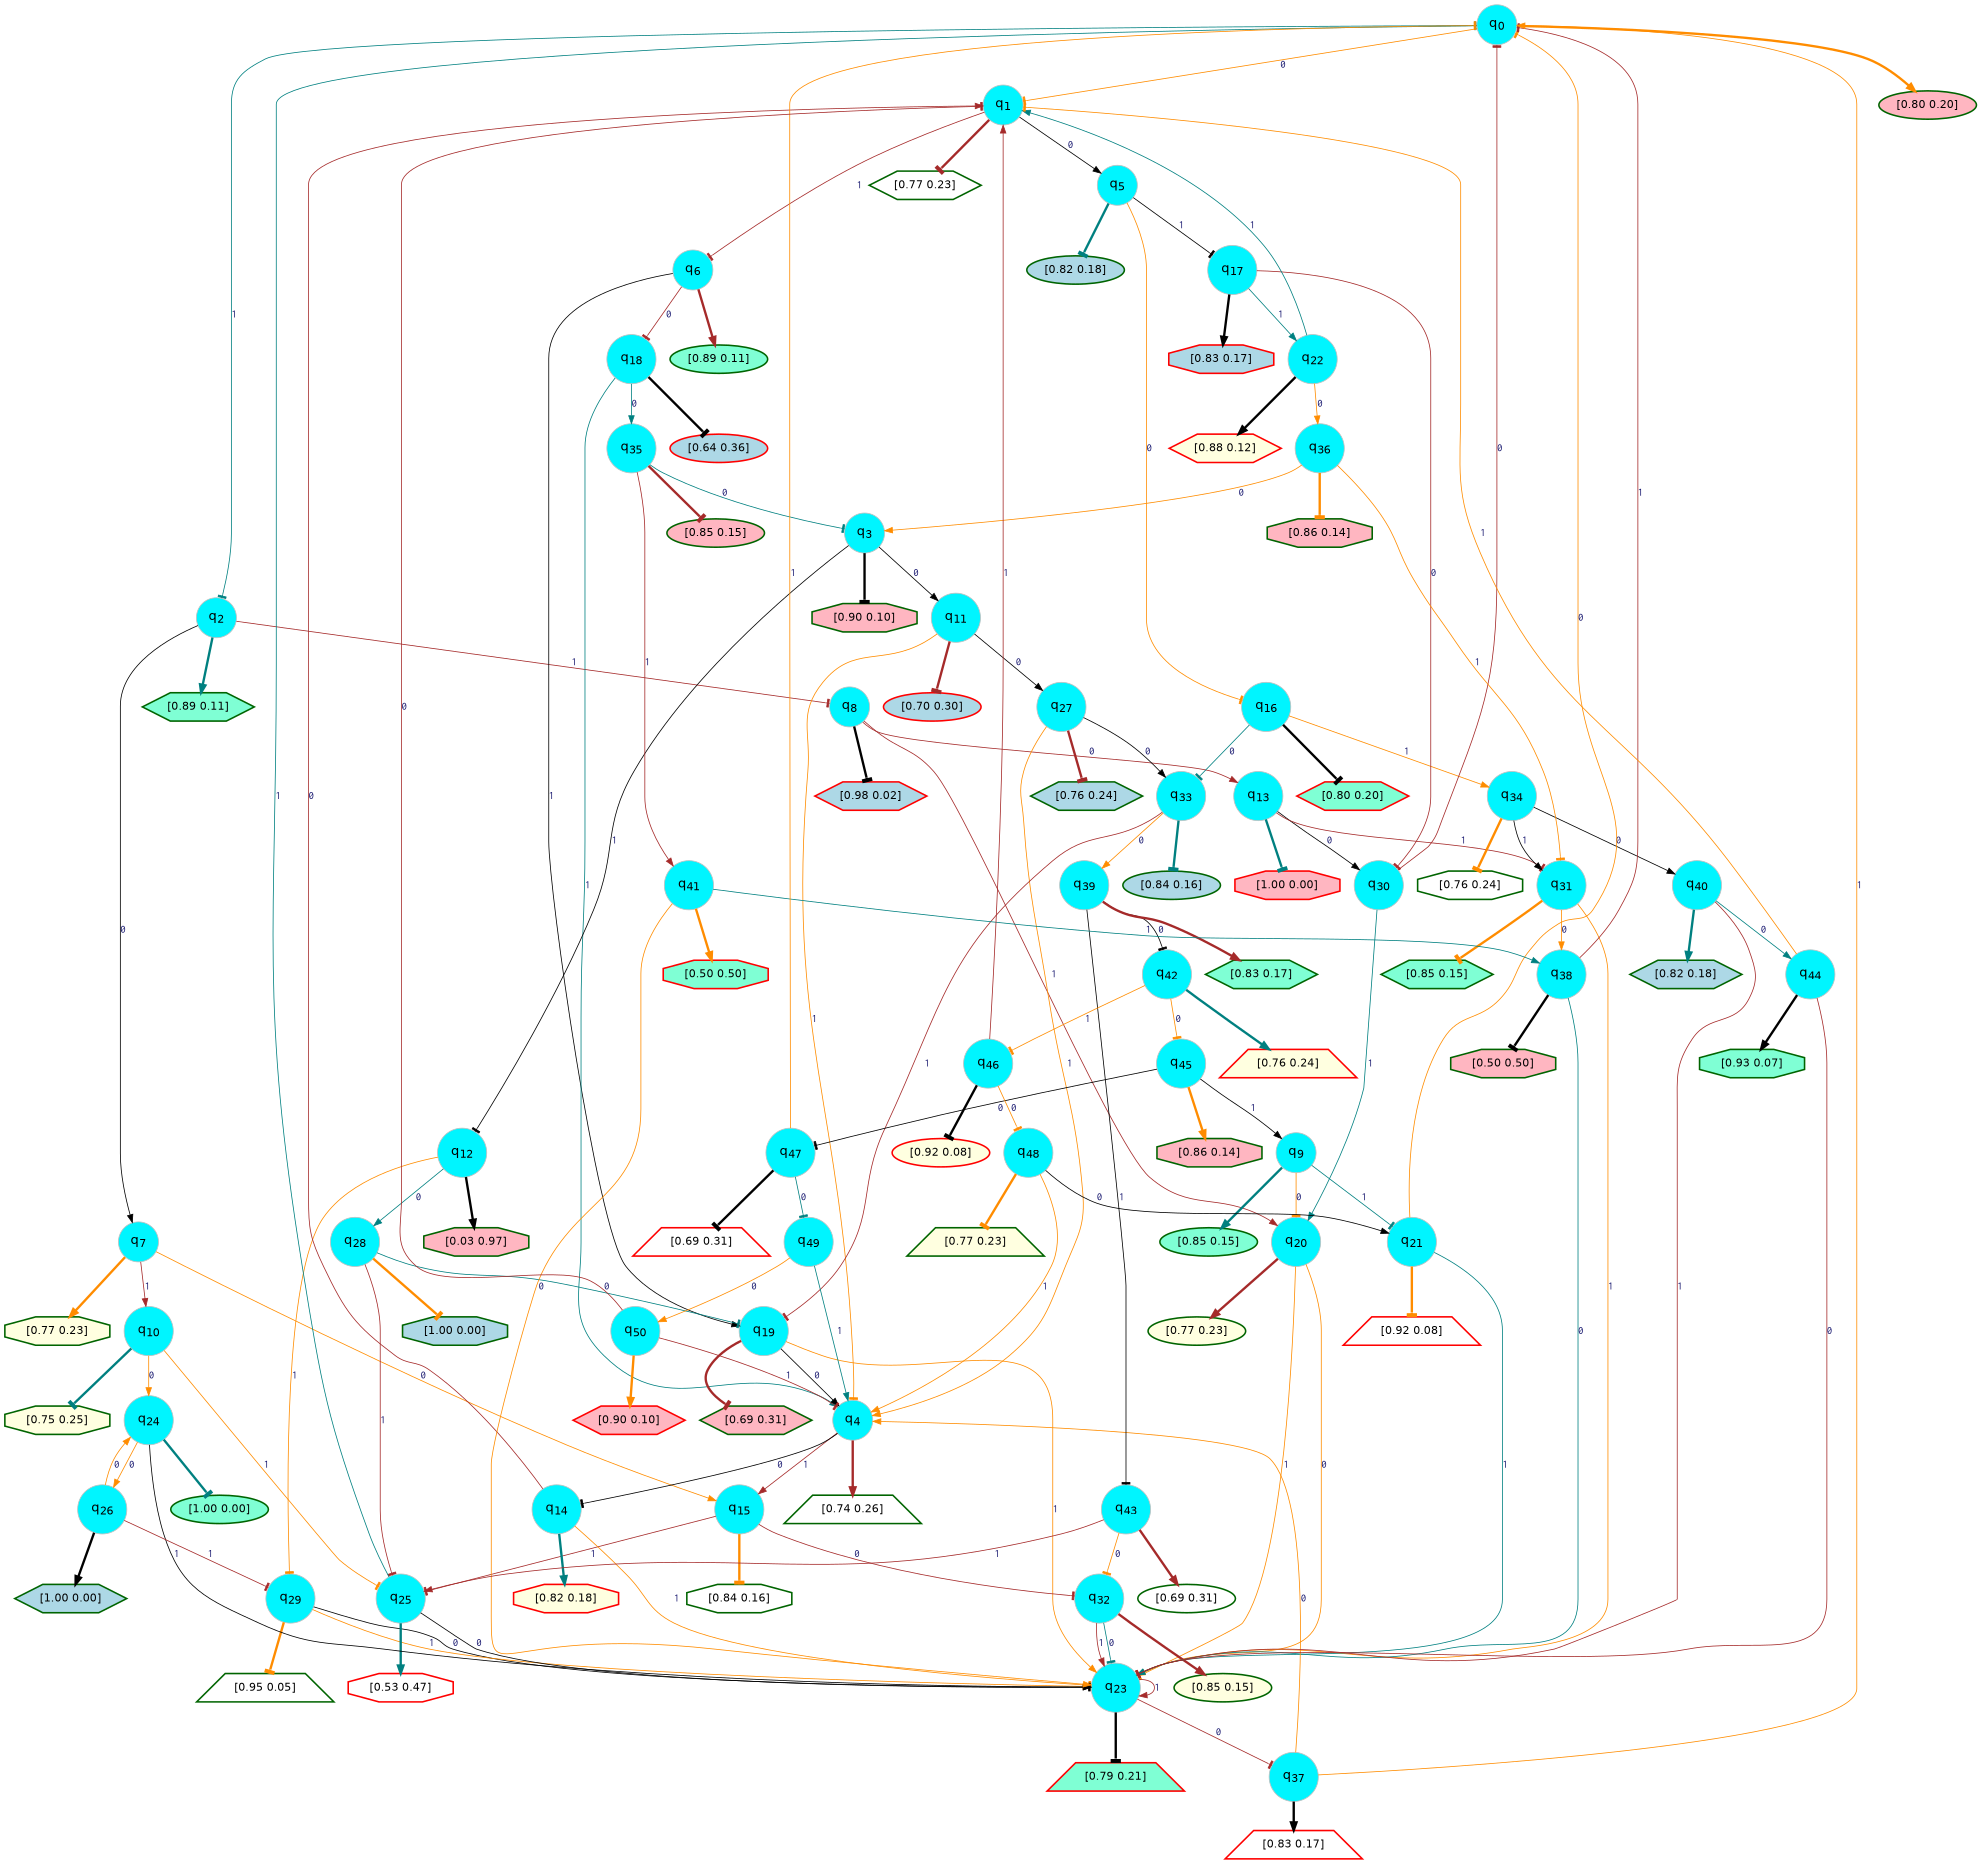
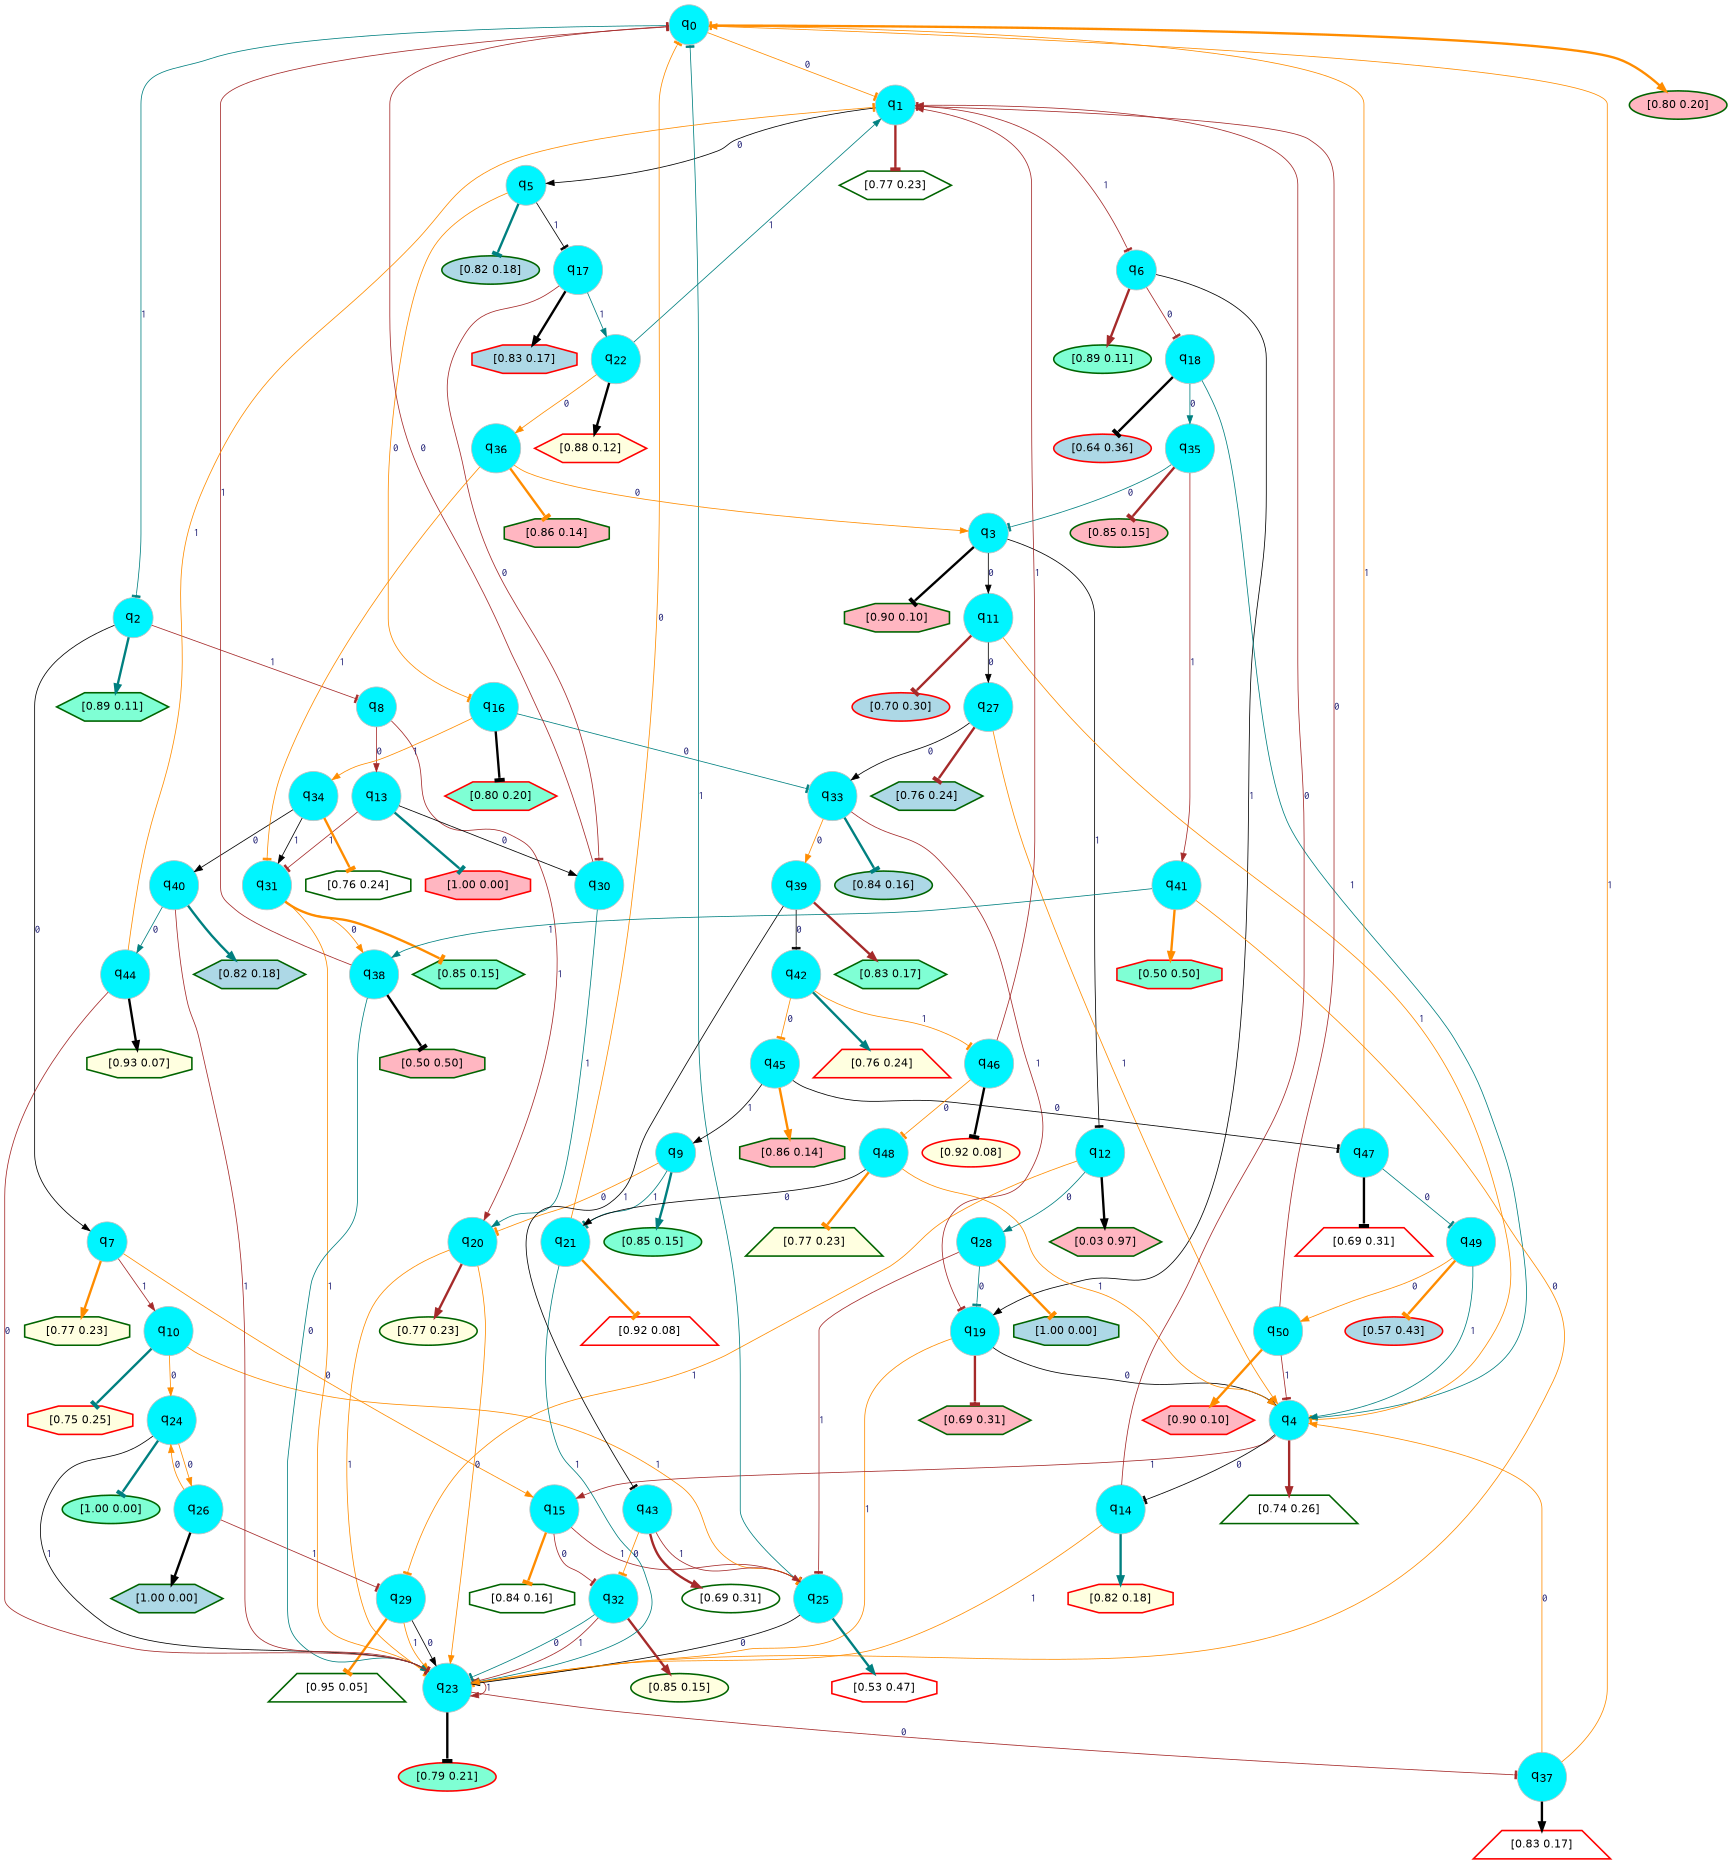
(871, 796) -> none
(1752, 1064) -> (139, 1064)
(476, 1242) -> (1106, 1242)
none -> (1394, 1331)
(57, 1420) -> (80, 1420)
(1116, 1777) -> (447, 1777)
